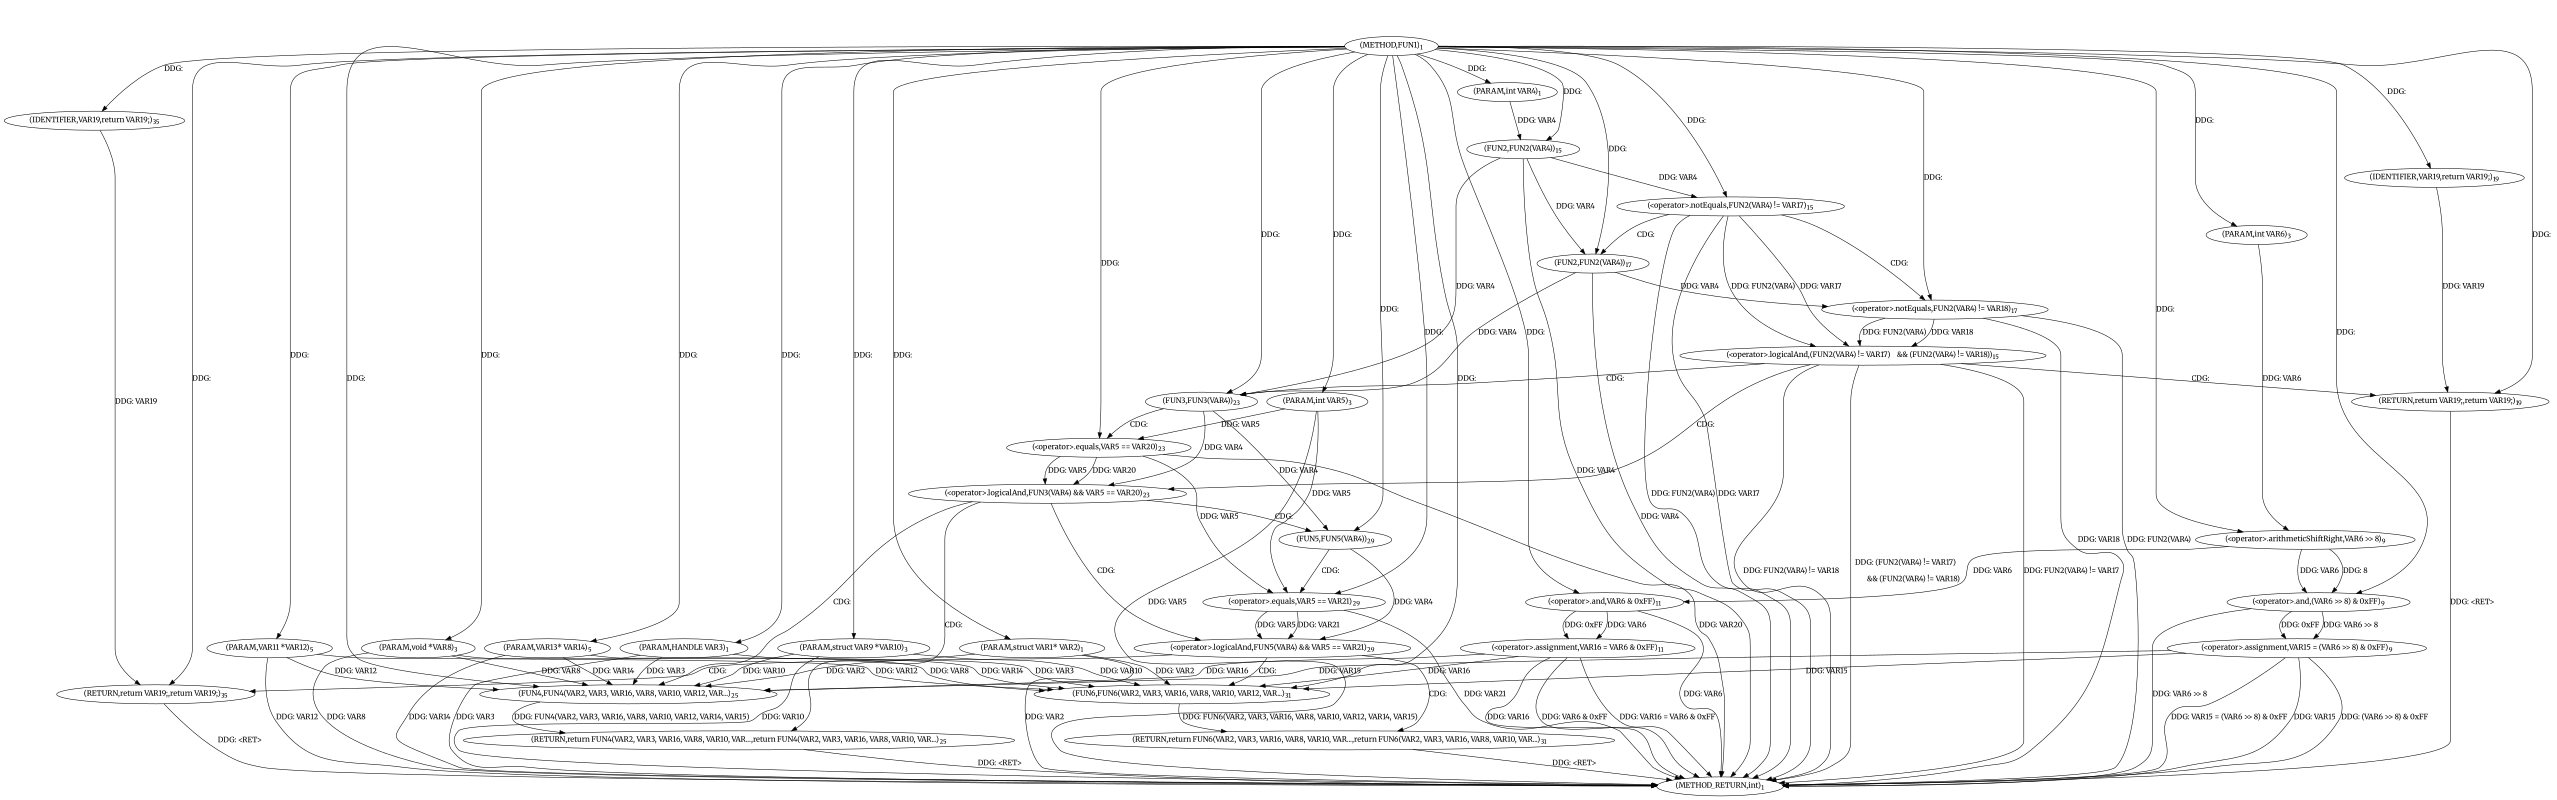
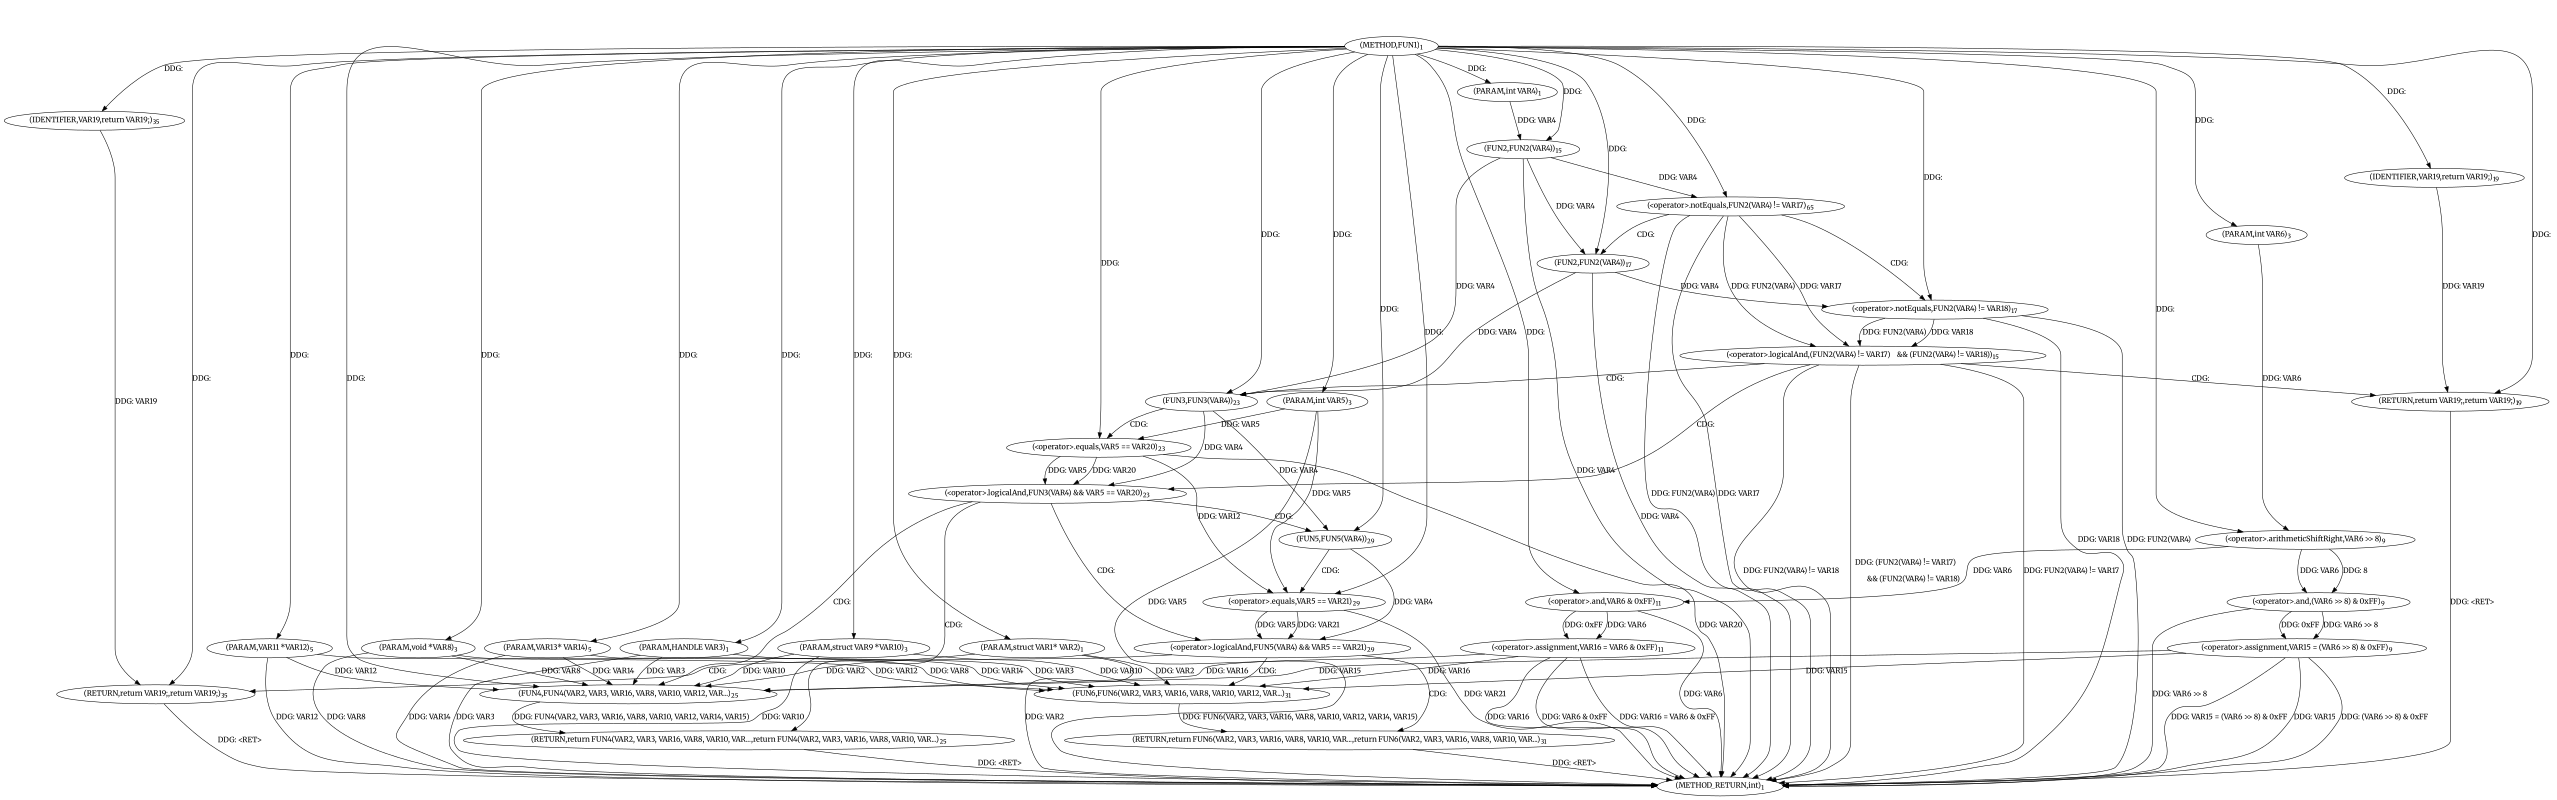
(2172, 62) -> none
(1810, 206) -> (1810, 206)
(1458, 422) -> none
(1219, 517) -> (1219, 517)
